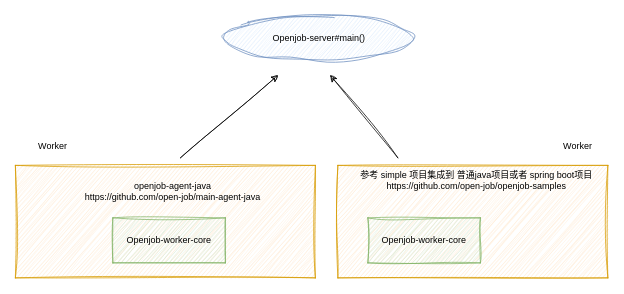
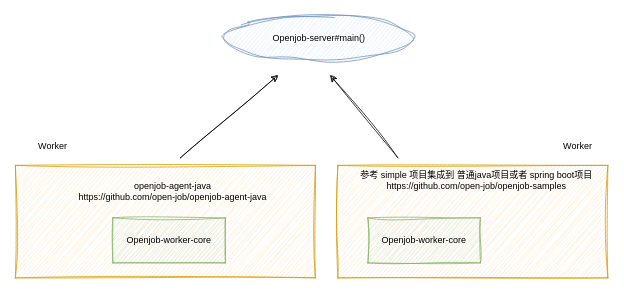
(173, 192) -> (173, 192)
